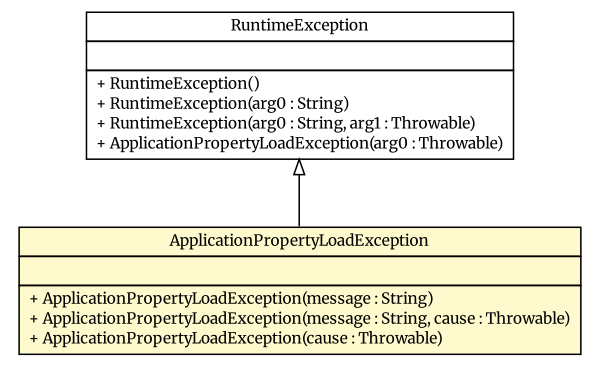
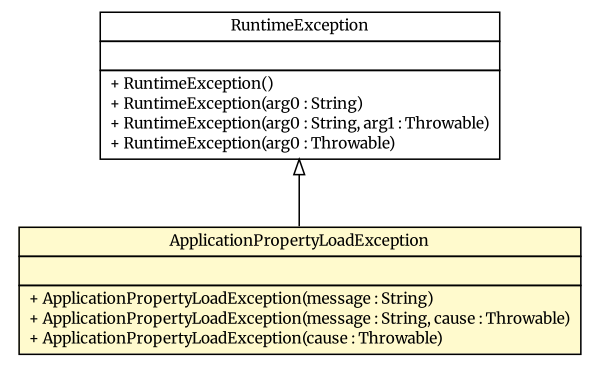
(300, 144) -> (253, 144)
